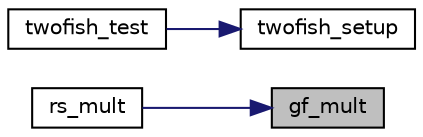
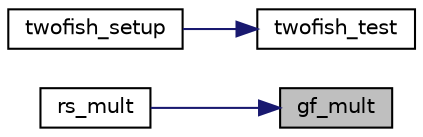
(193, 29) -> (210, 29)
